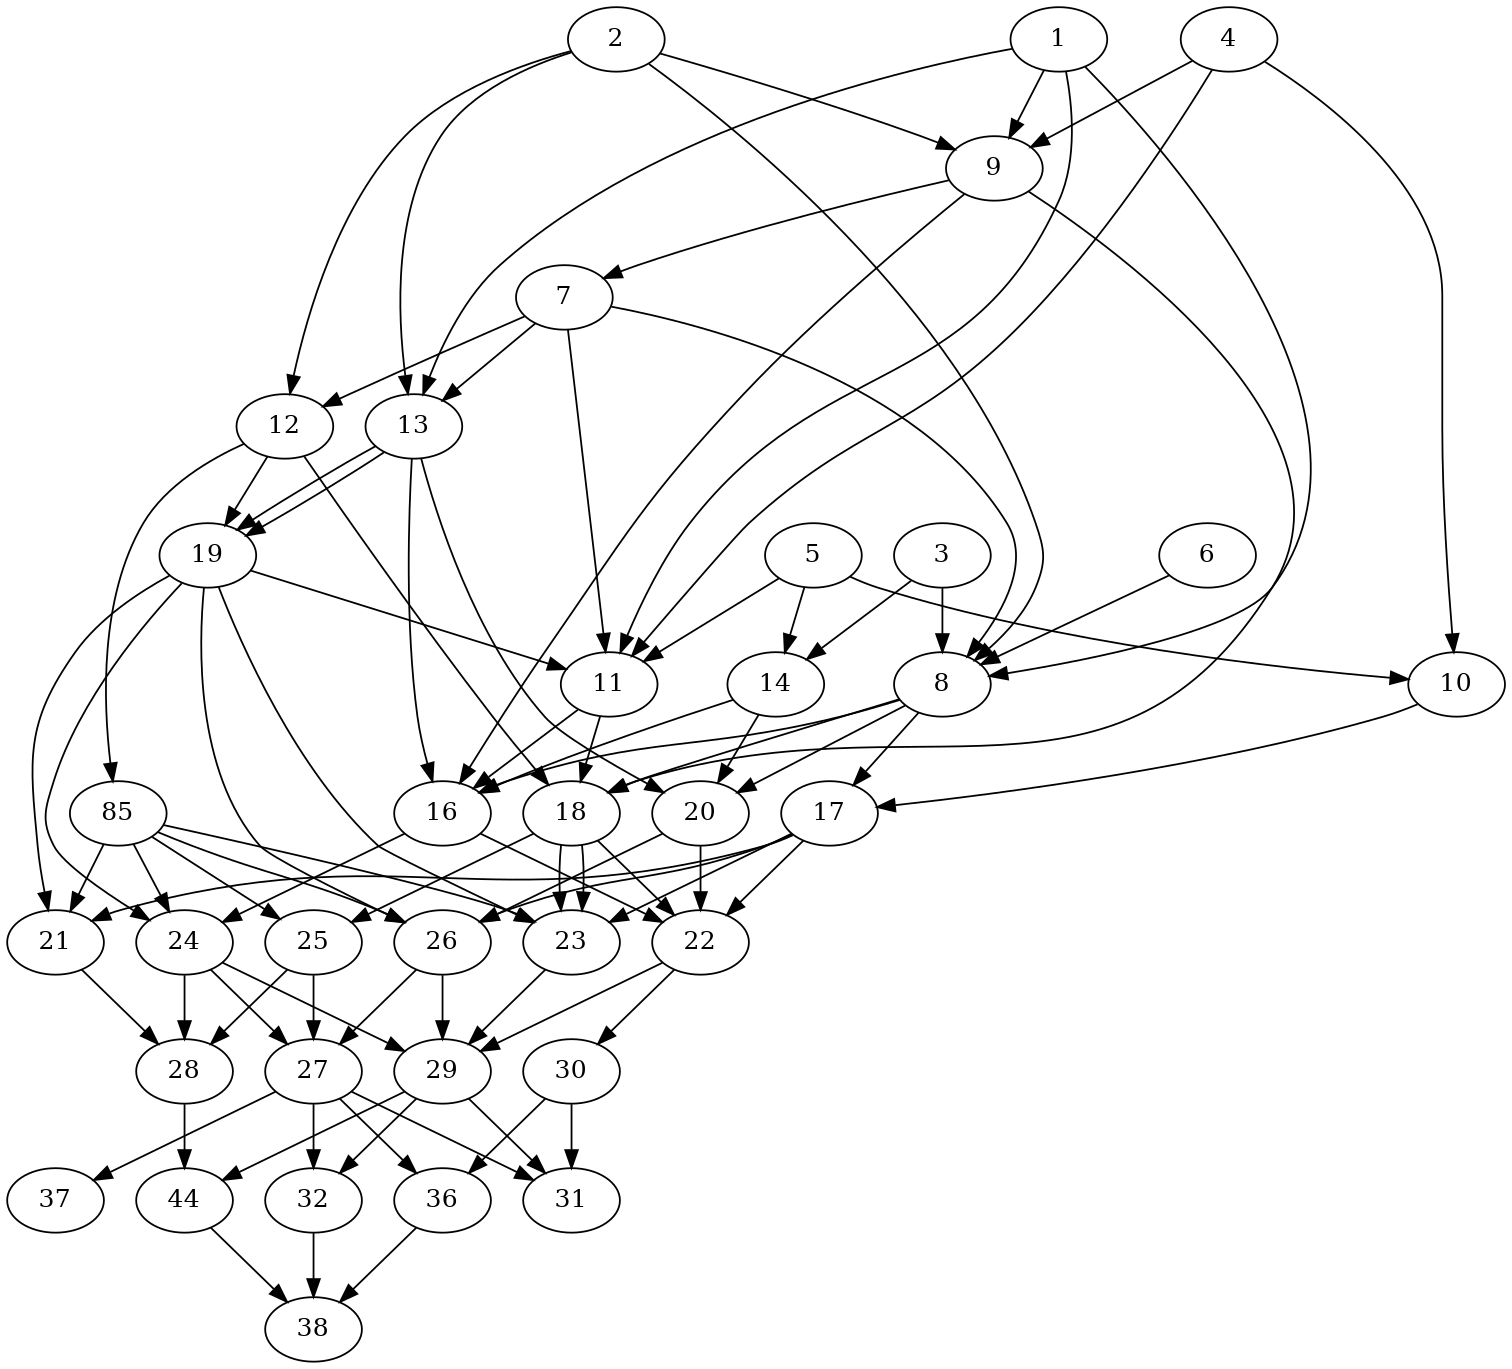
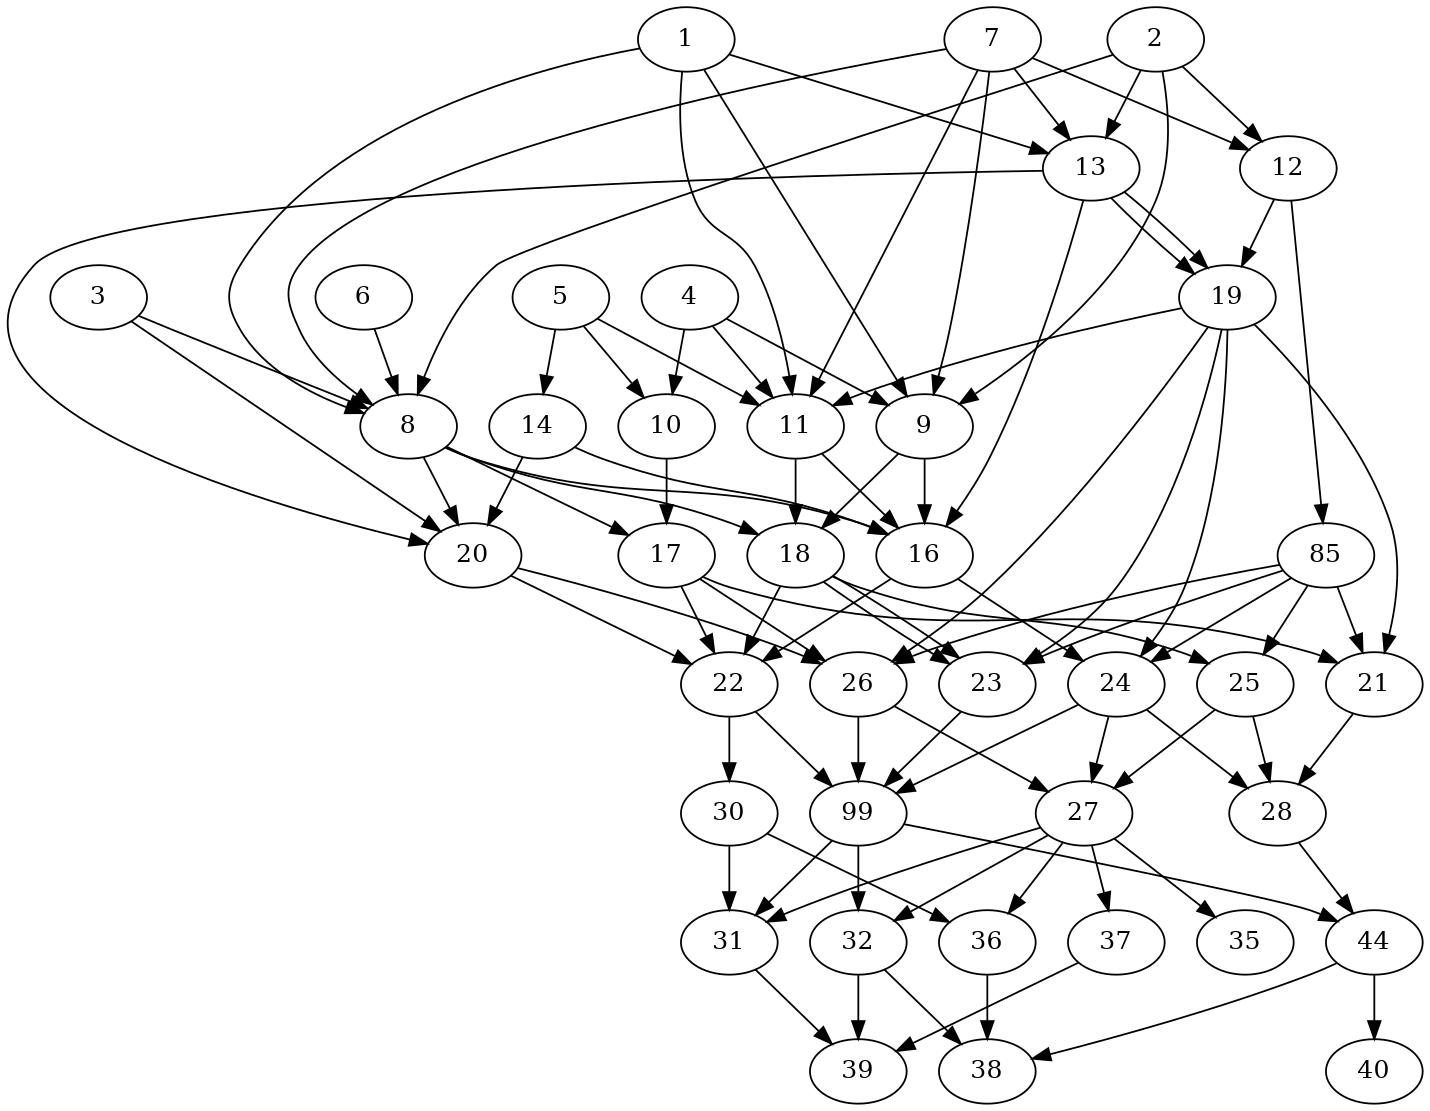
(783, 221) -> (968, 225)
(866, 614) -> (278, 421)
(435, 640) -> none
(688, 884) -> none
none -> (1245, 942)
(443, 1071) -> (858, 813)
none -> (858, 1071)
none -> (1374, 1071)
